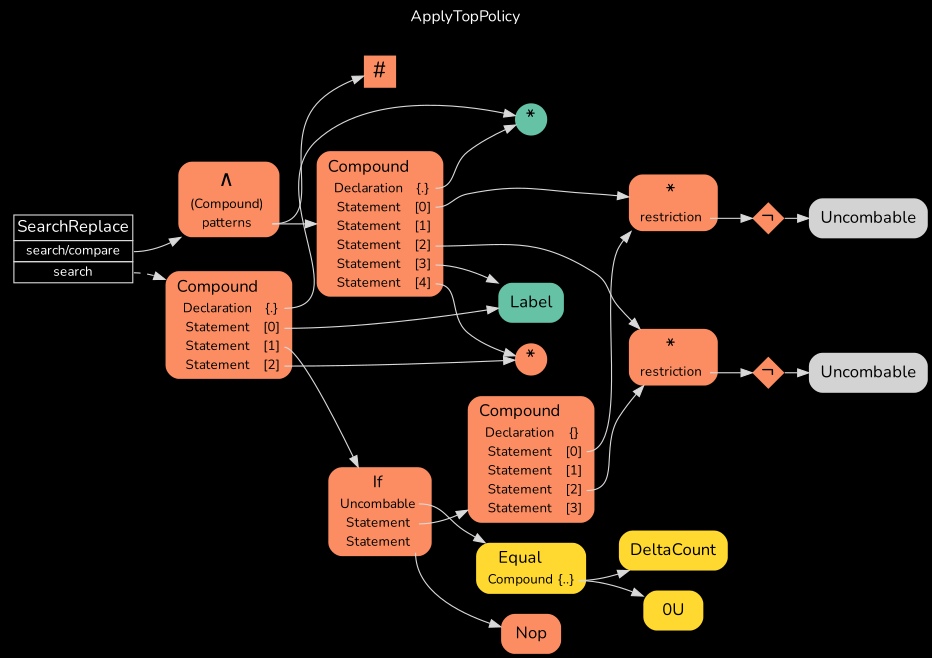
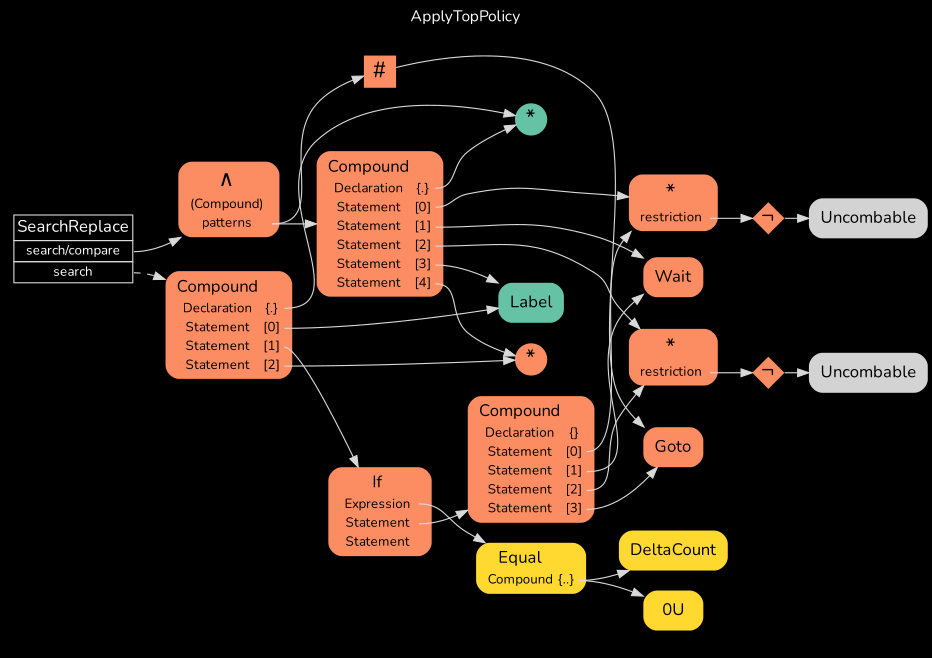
none -> (673, 277)
none -> (673, 447)
(378, 504) -> (378, 504)
(531, 634) -> none
